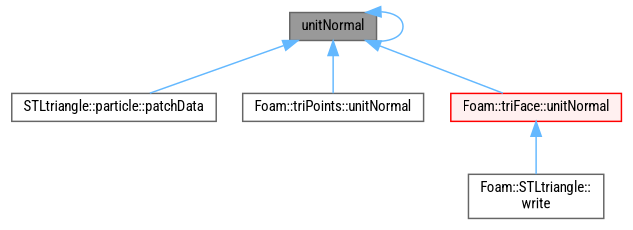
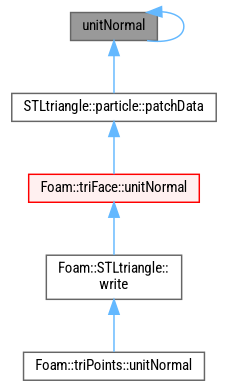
(441, 70) -> (114, 155)
(333, 74) -> (114, 333)
